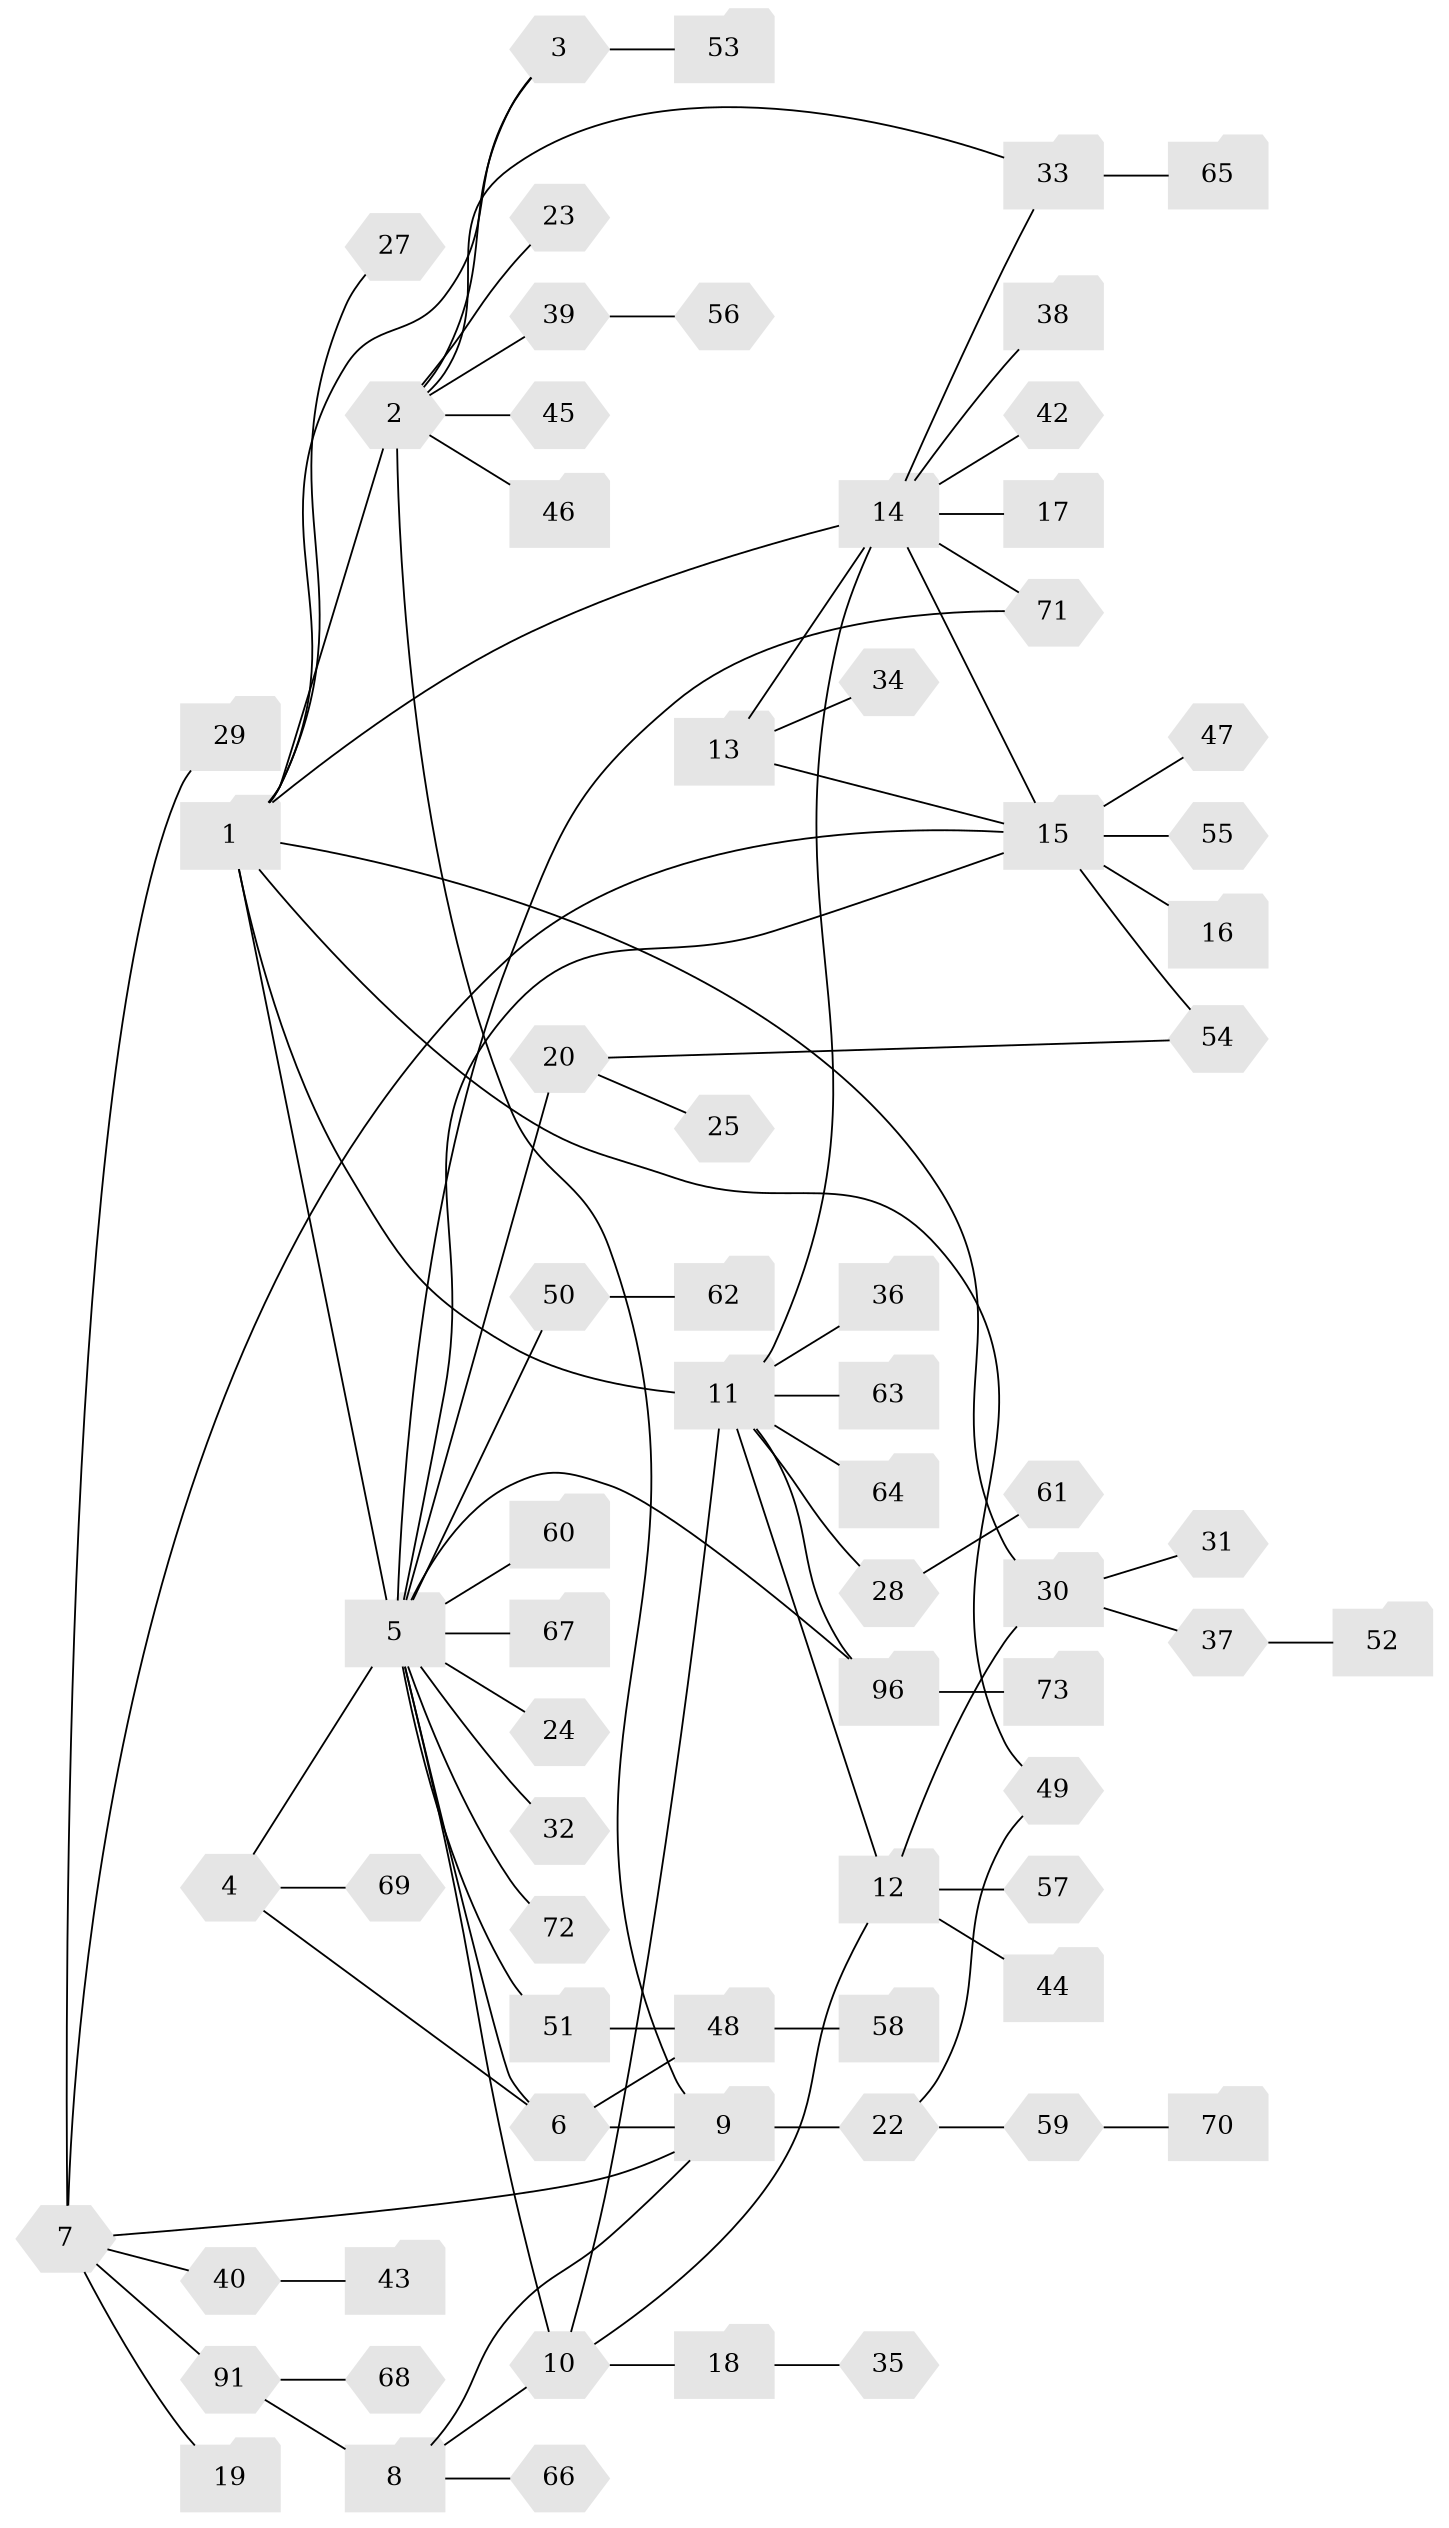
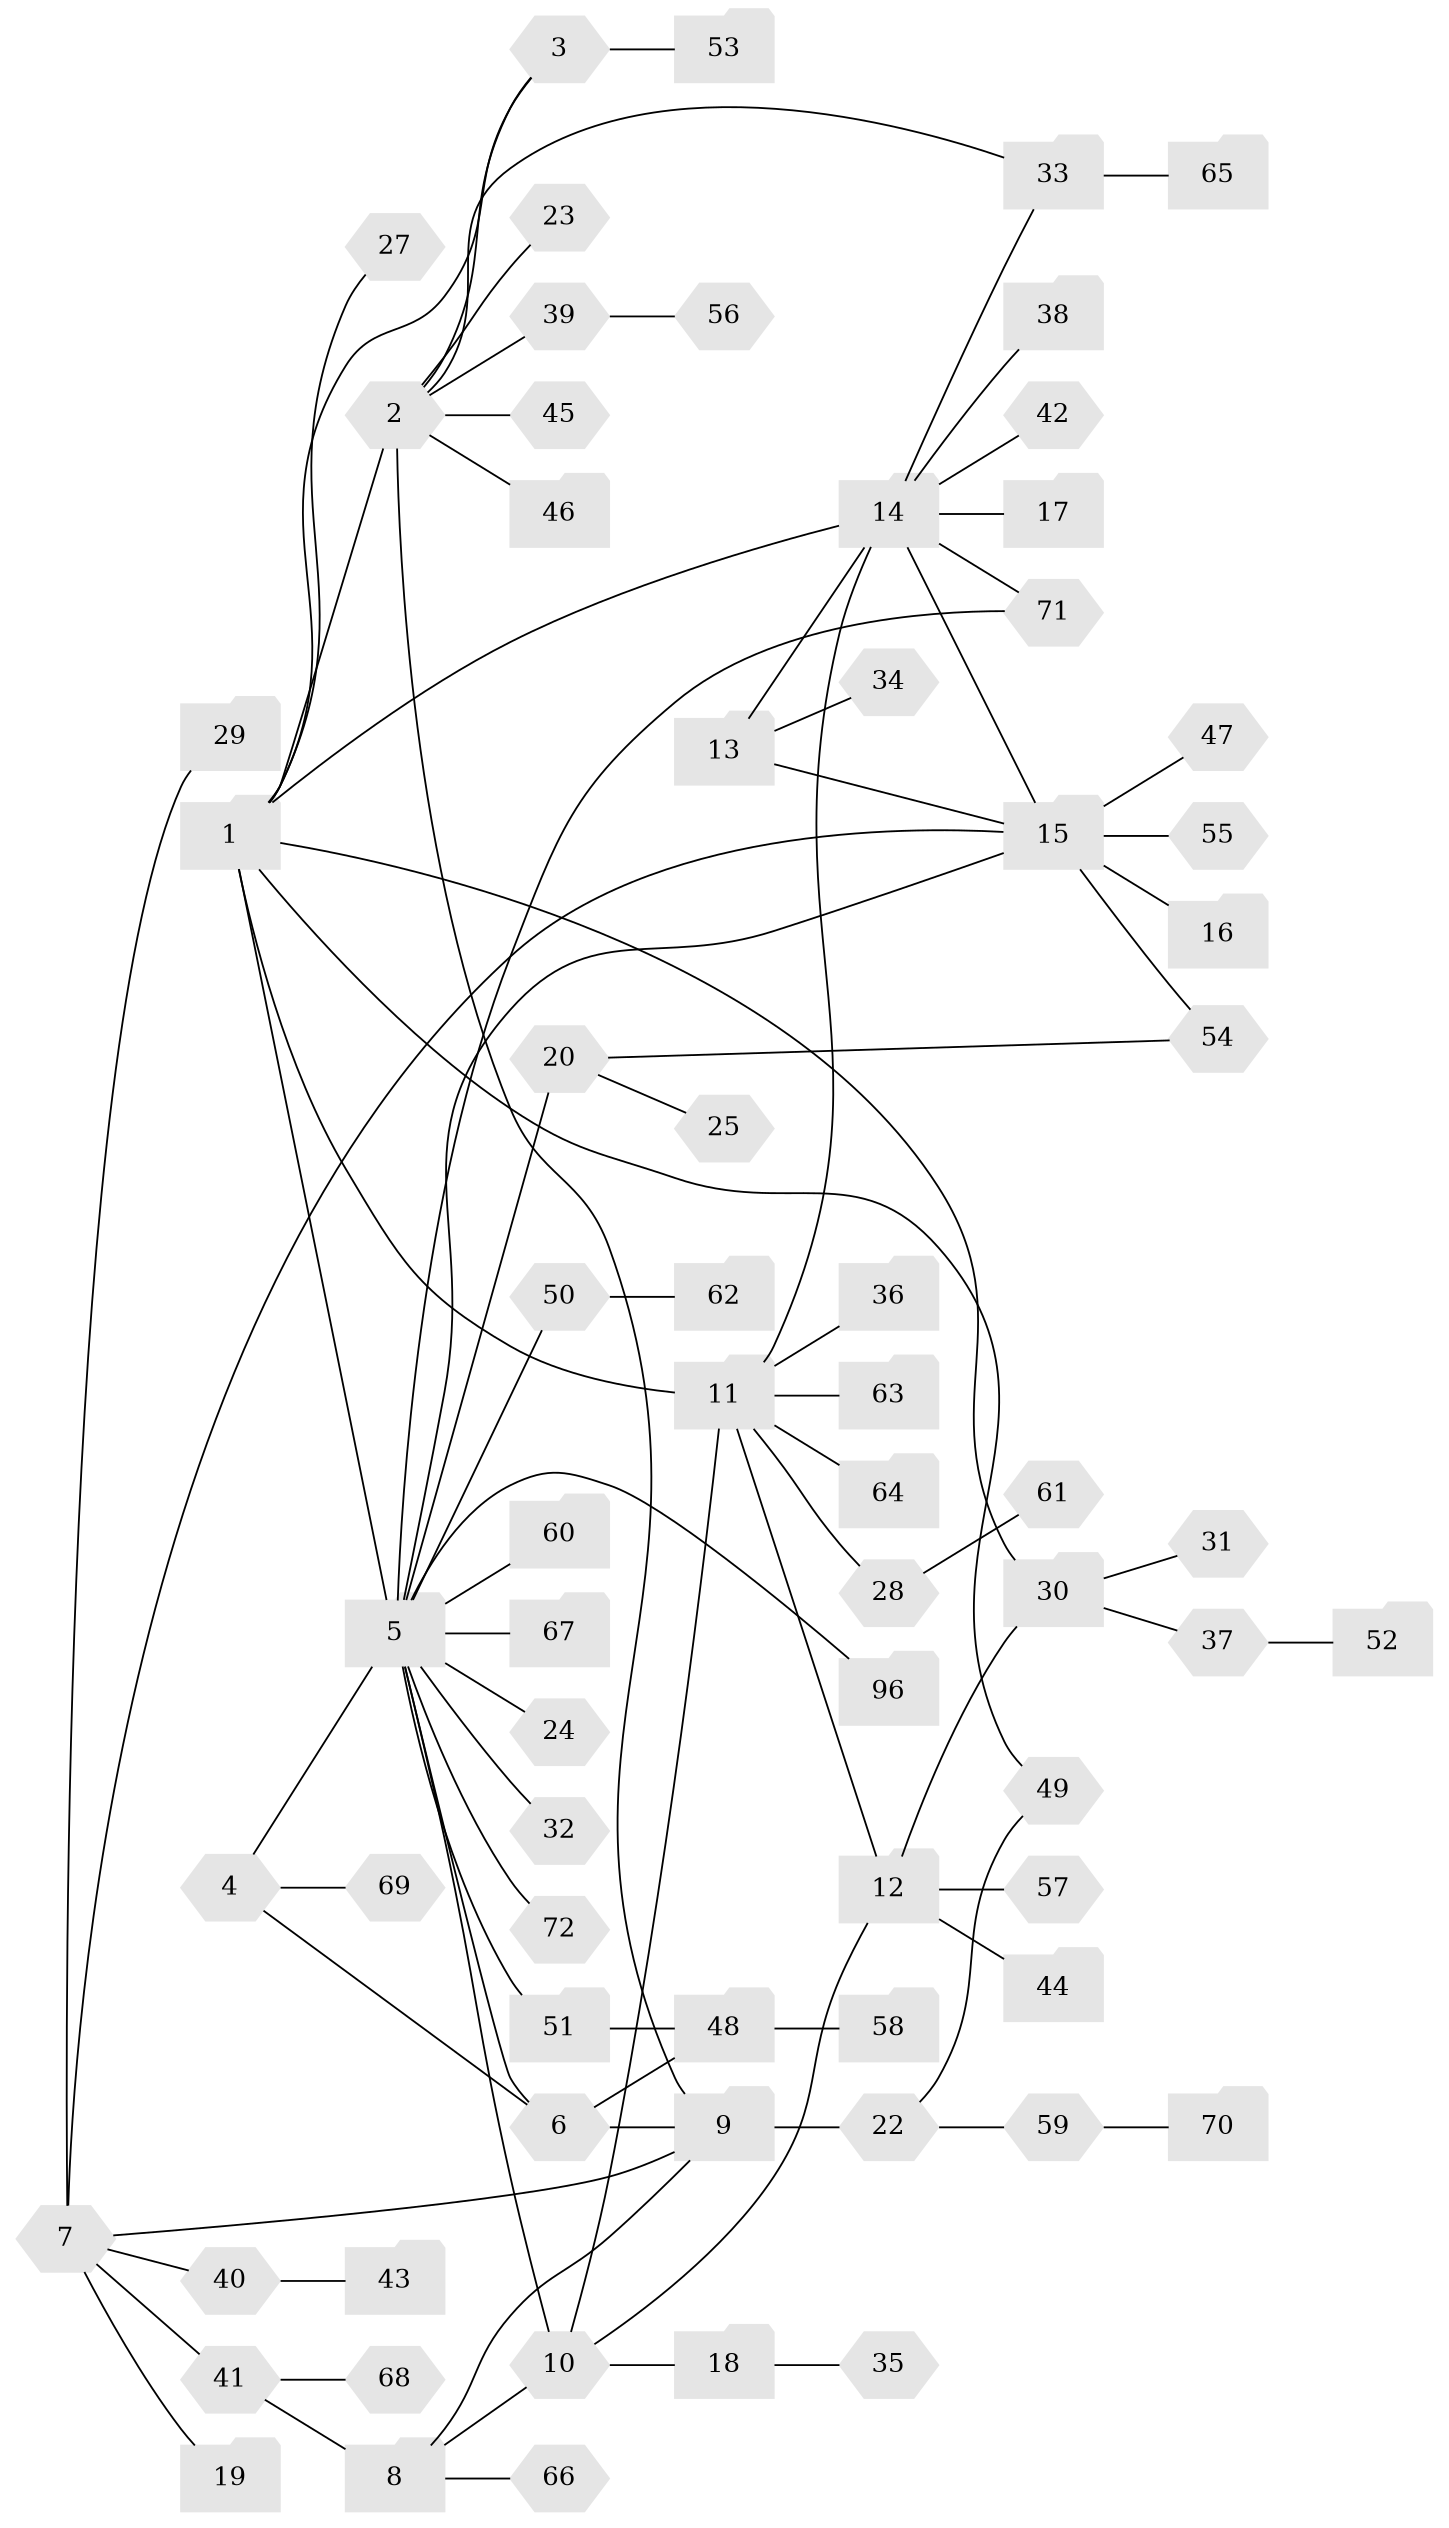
(804, 1544) -> none
(1054, 1692) -> none
(230, 2380) -> (230, 2380)
